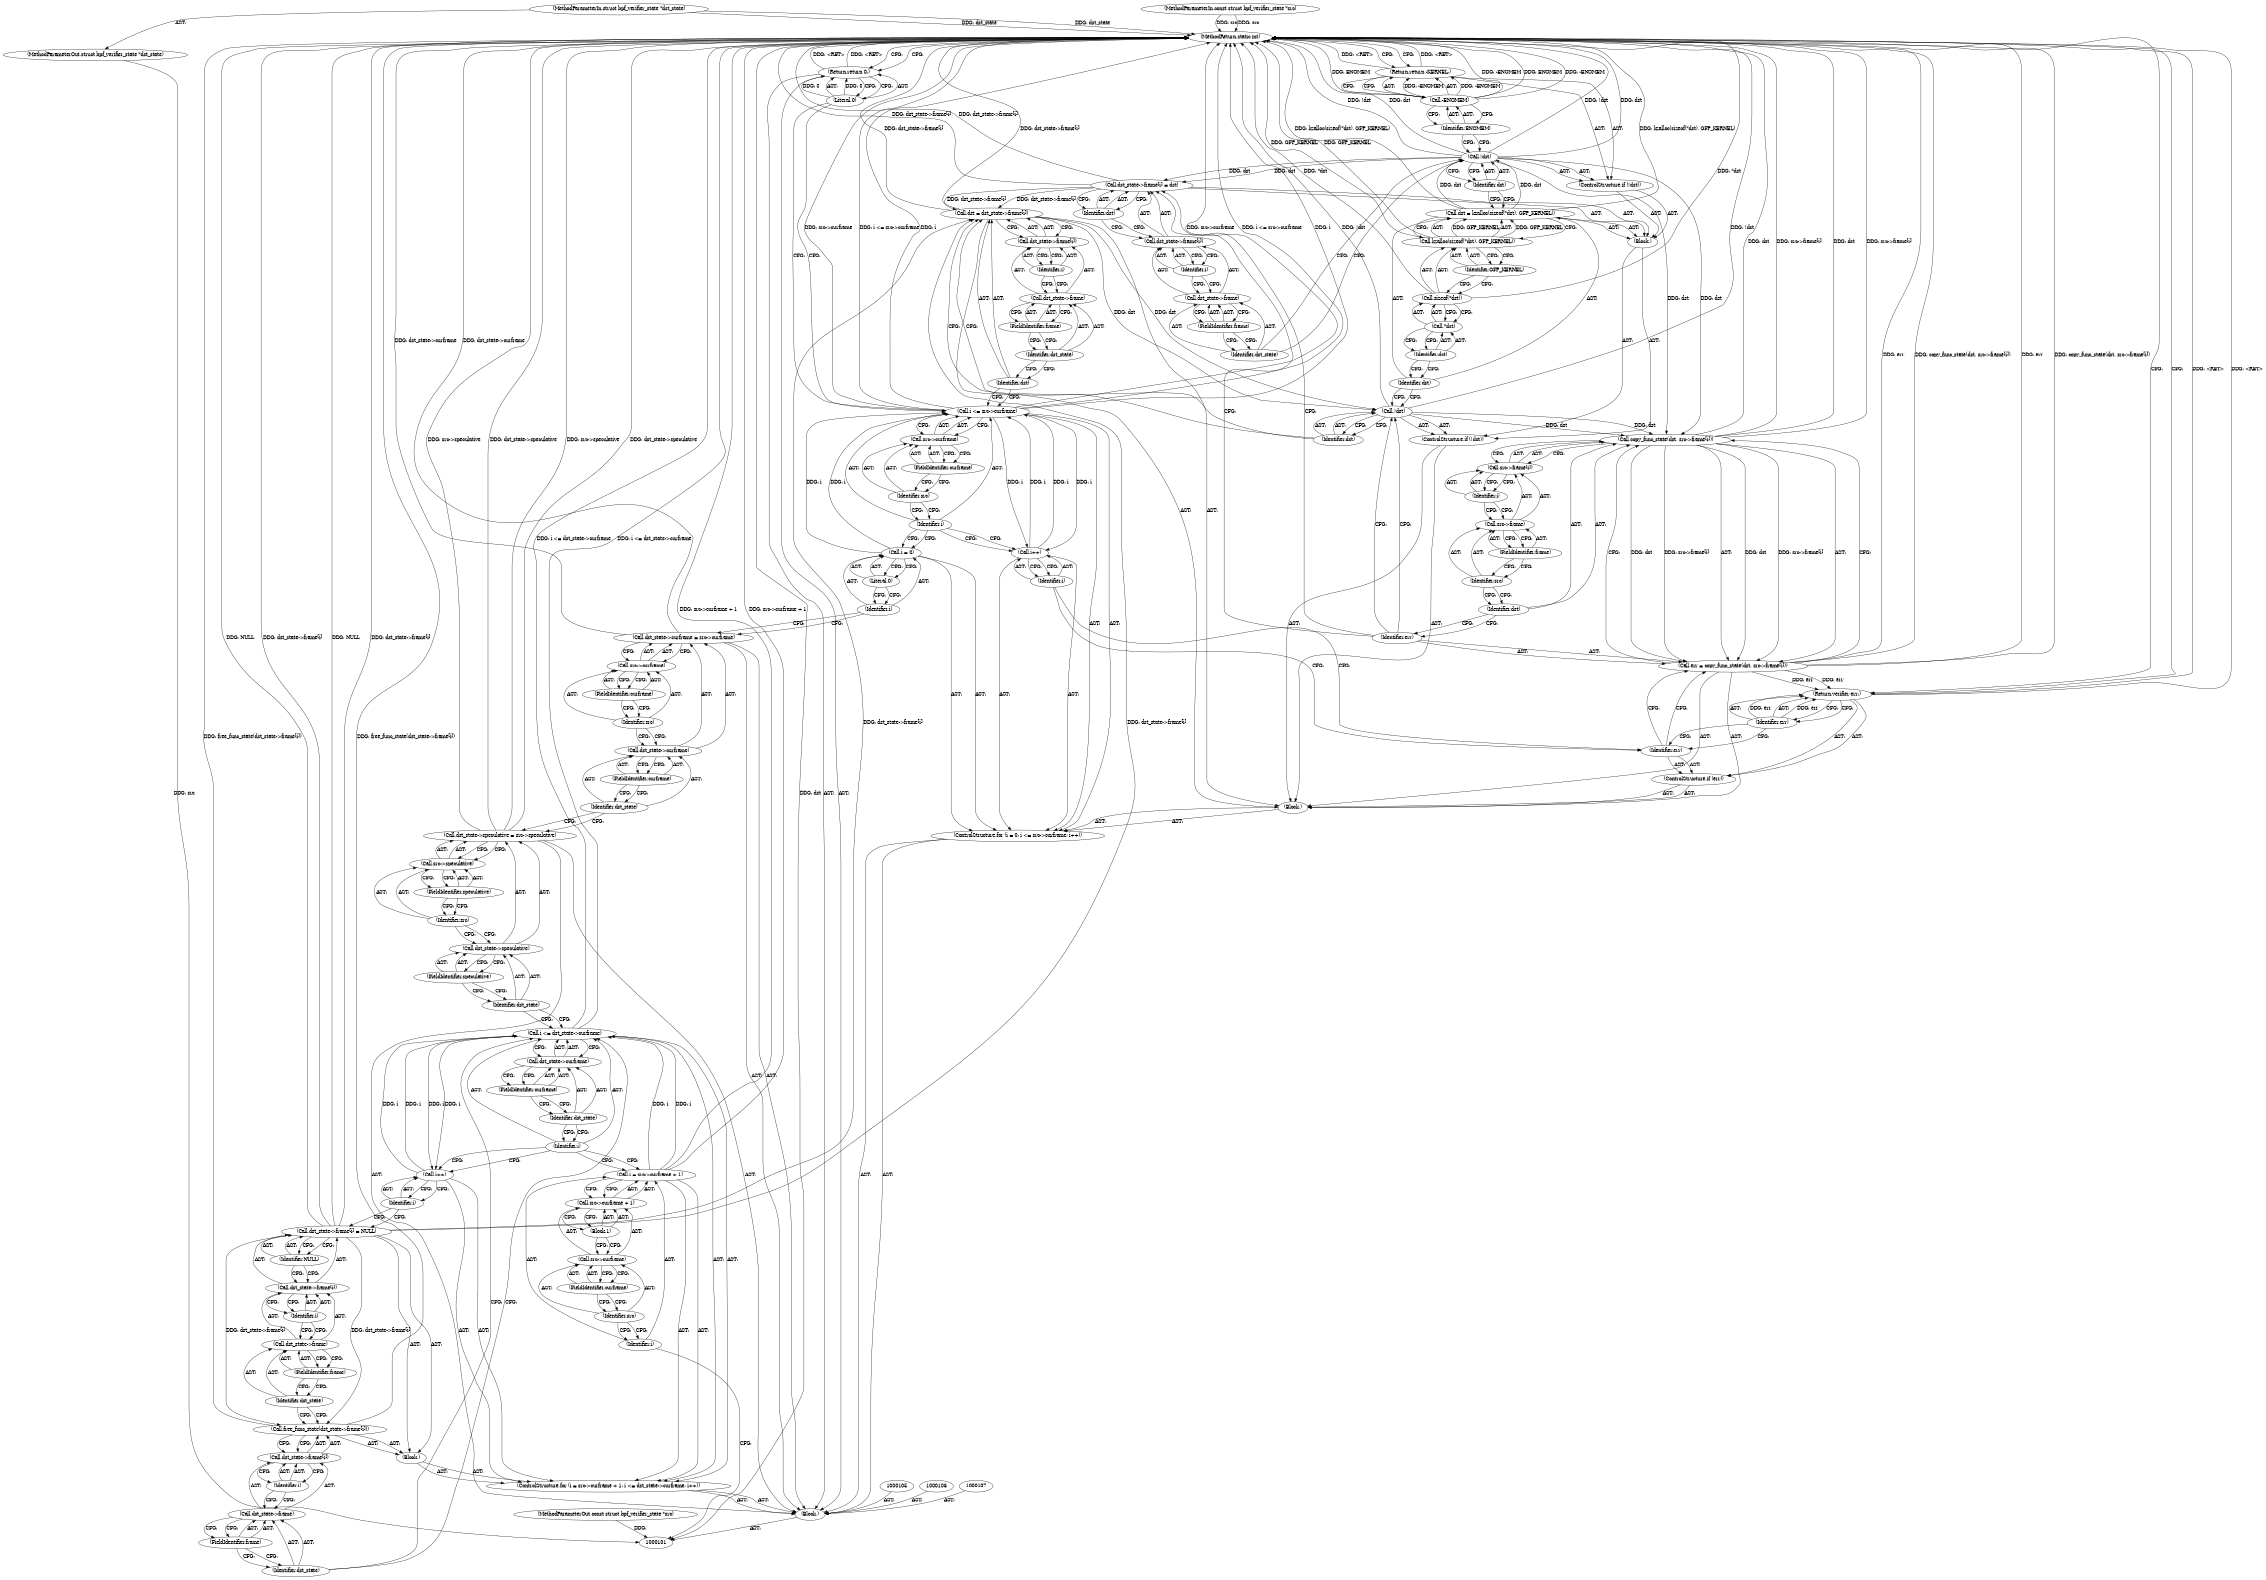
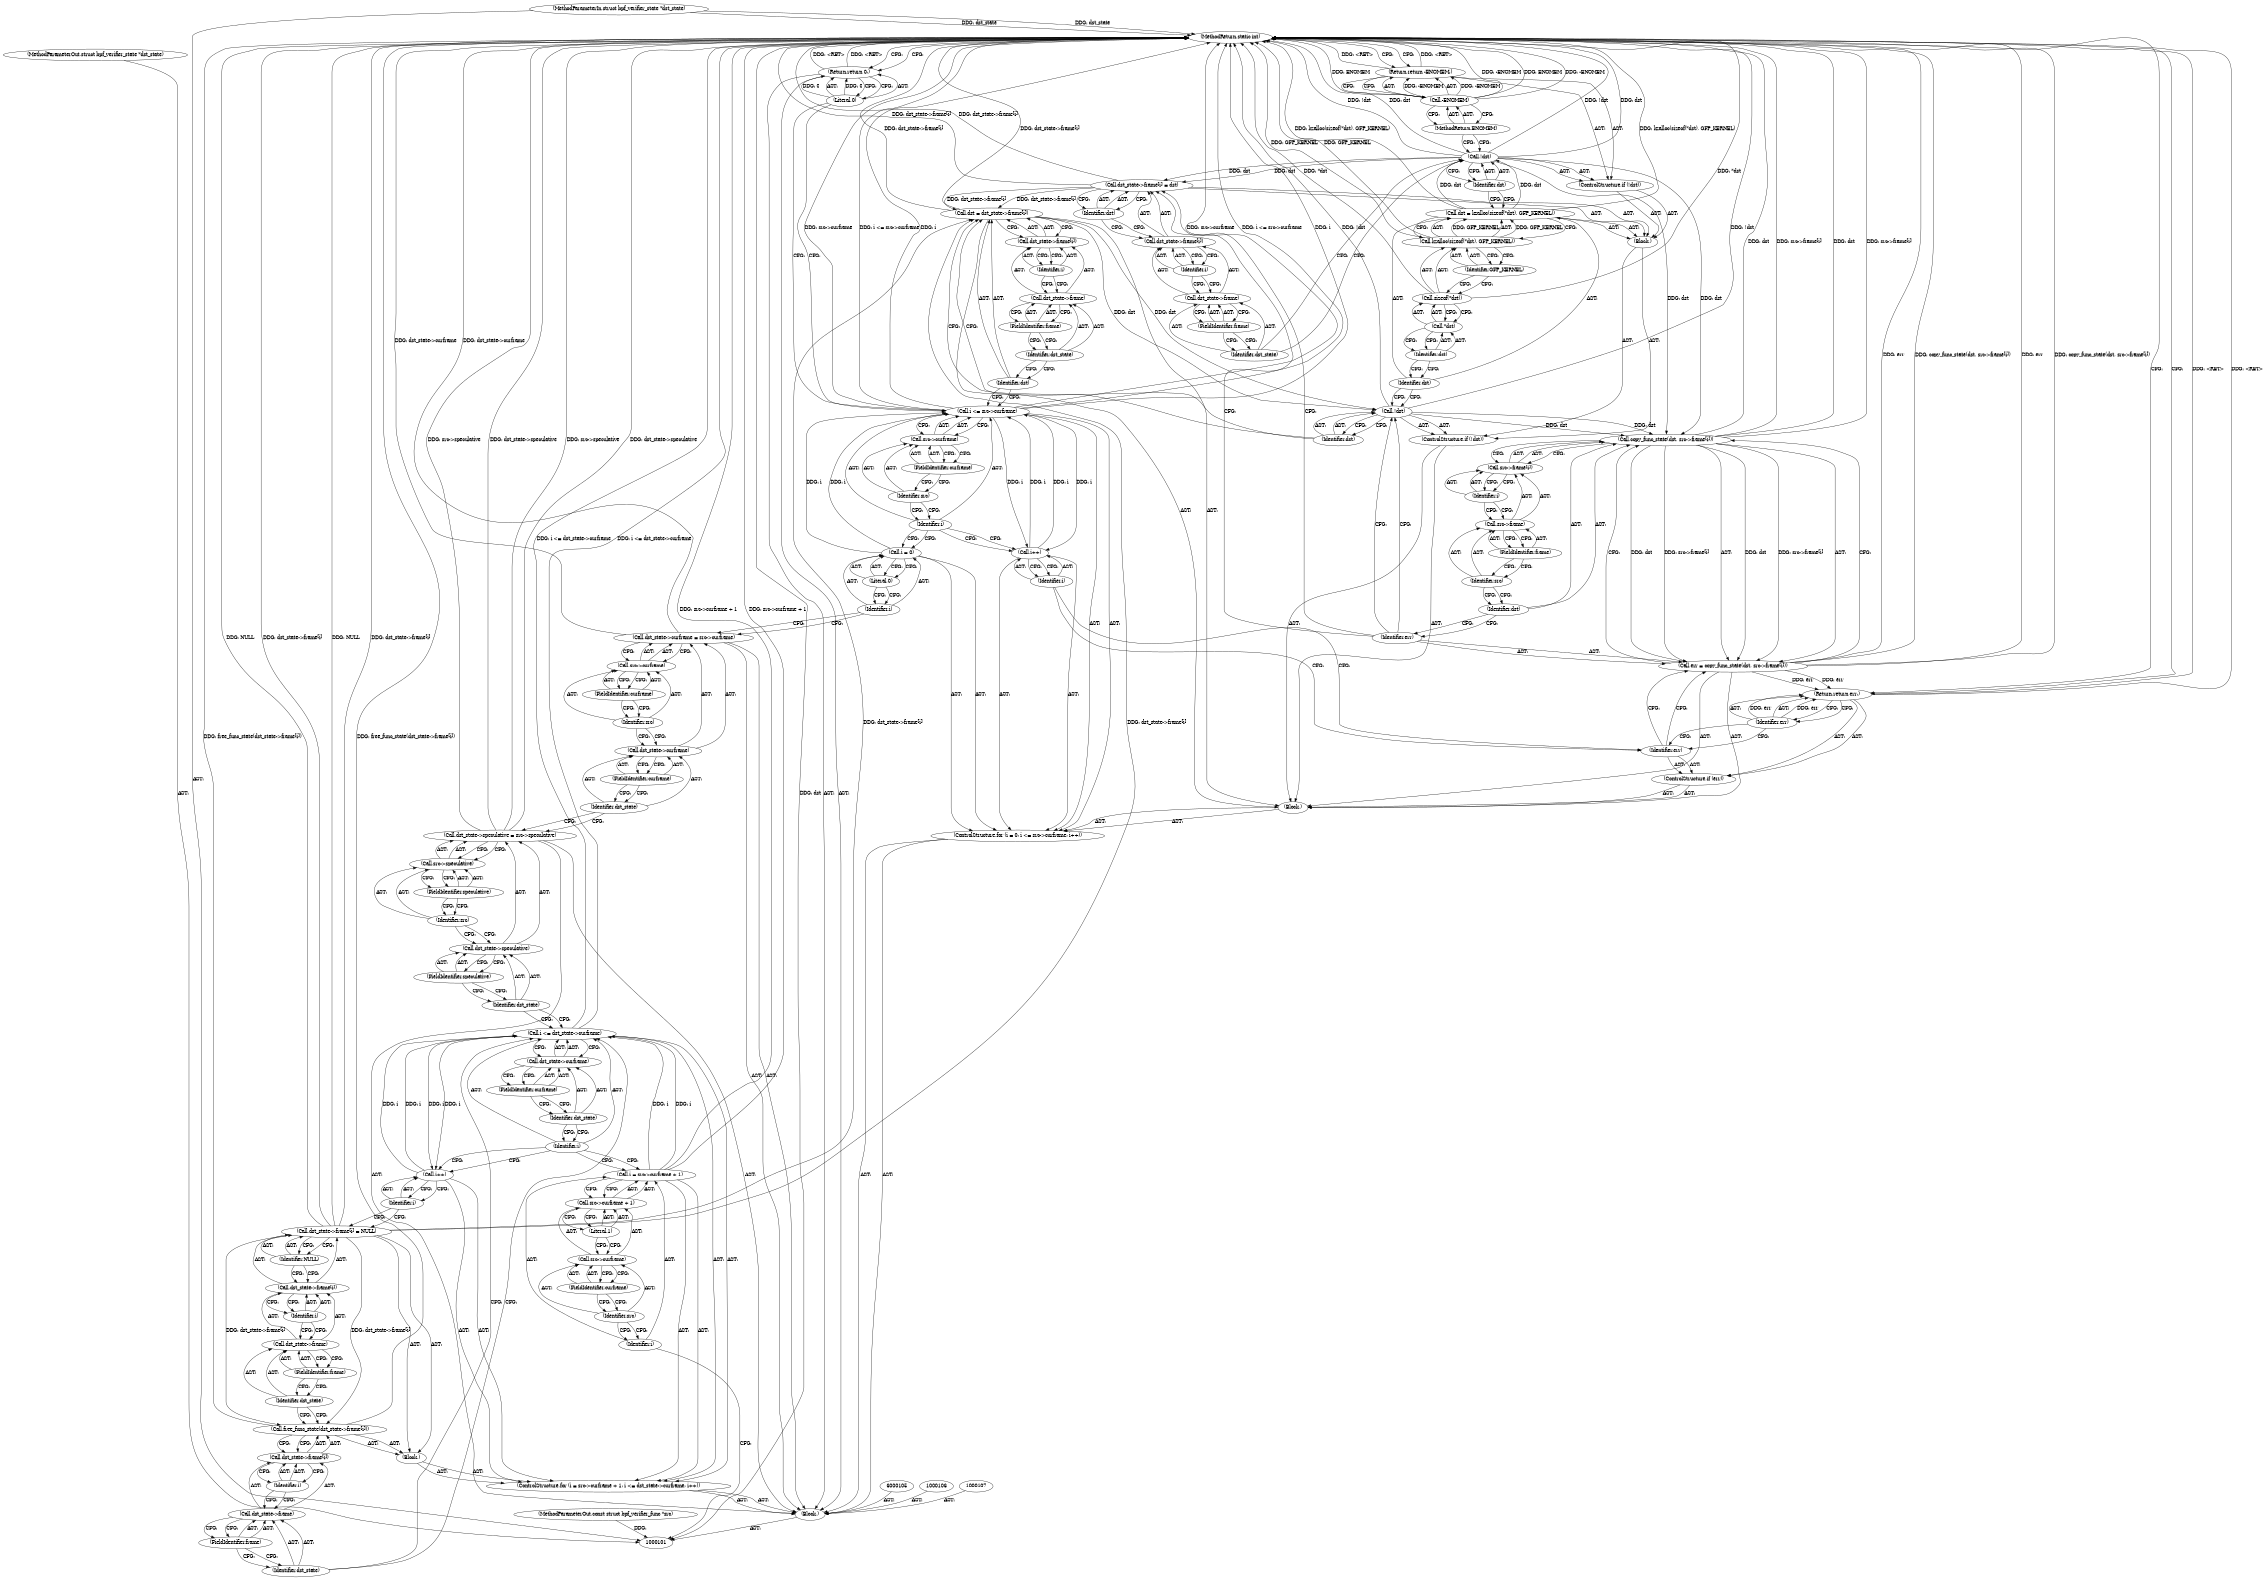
(1230, 9) -> none
(316, 13) -> (193, 798)
(1420, 72) -> (1420, 72)
(1466, 129) -> (1466, 129)
(1837, 695) -> (1837, 695)
(184, 793) -> (184, 793)
(601, 1232) -> (601, 1232)
(897, 1486) -> (897, 1486)
(606, 1514) -> (606, 1514)
